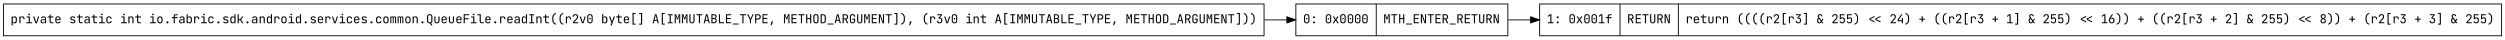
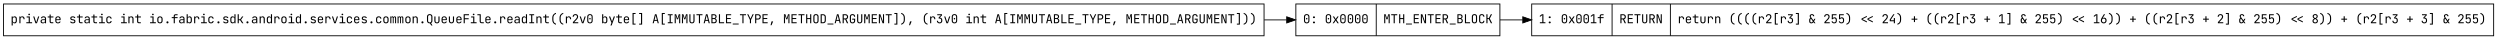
(1442, 19) -> (1438, 19)
